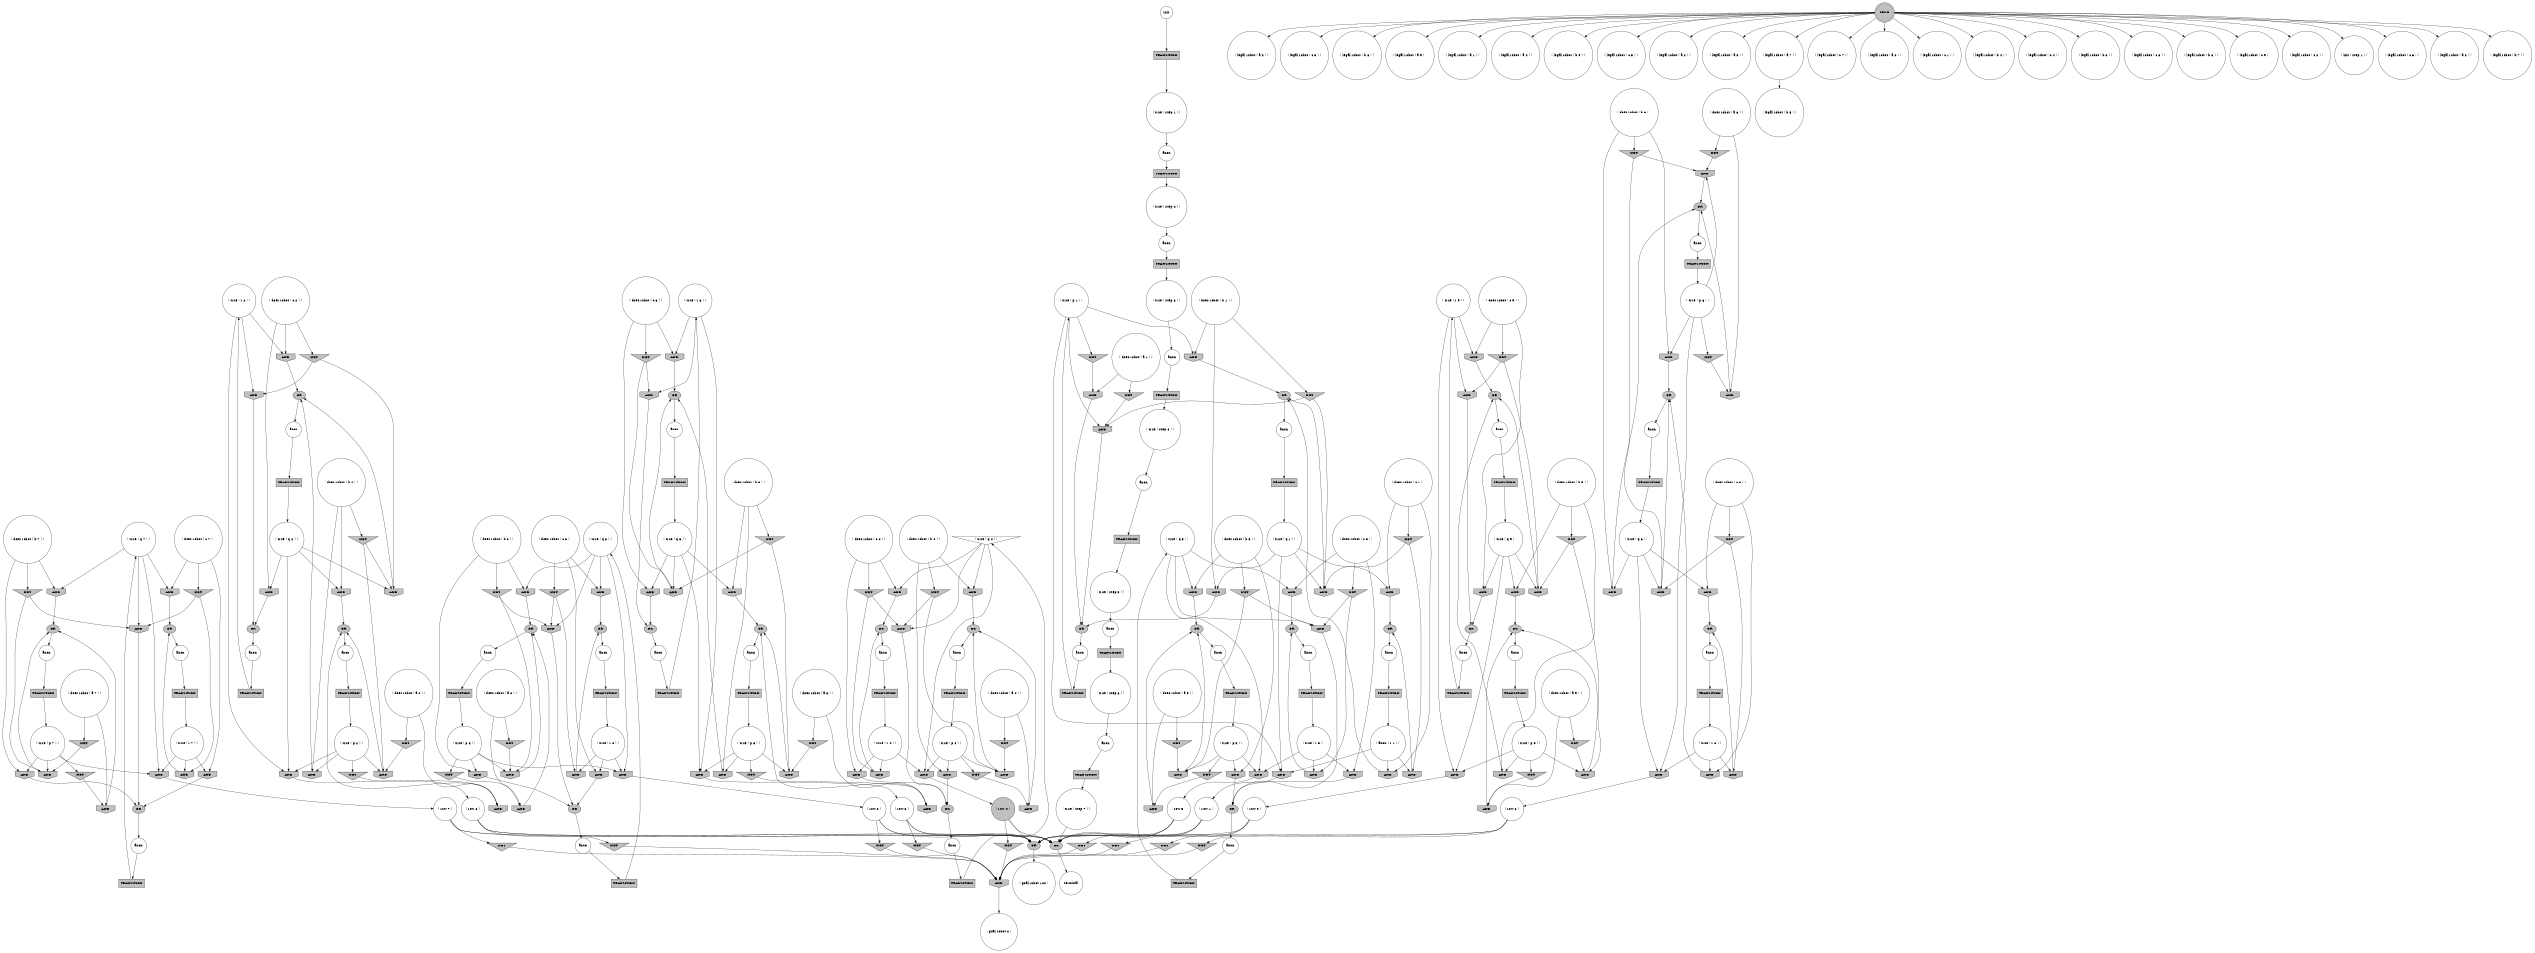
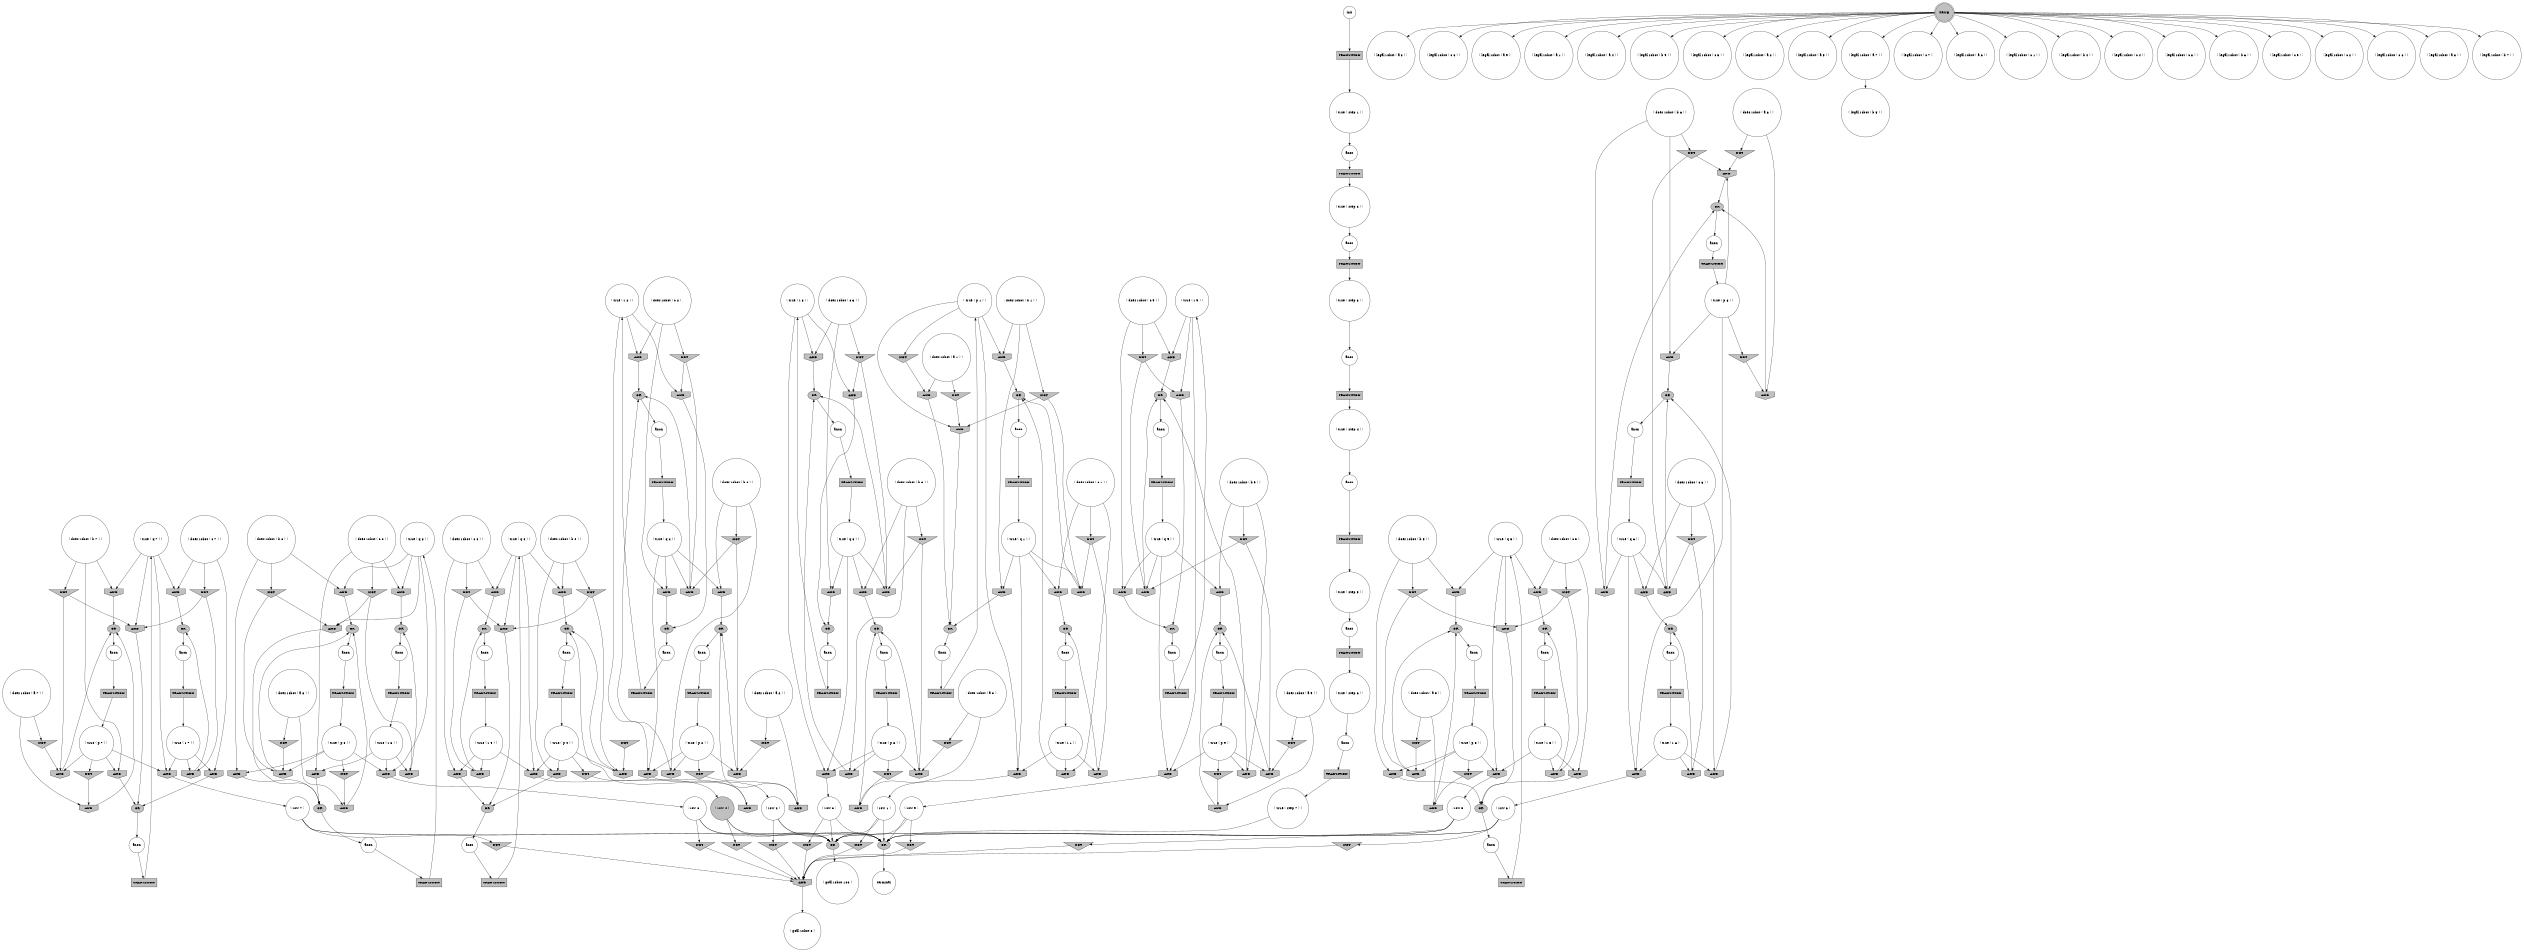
(1357, 55) -> none
(2096, 55) -> none
(2354, 55) -> none
(986, 539) -> (519, 539)
(1005, 693) -> none
(1388, 743) -> (1066, 743)
